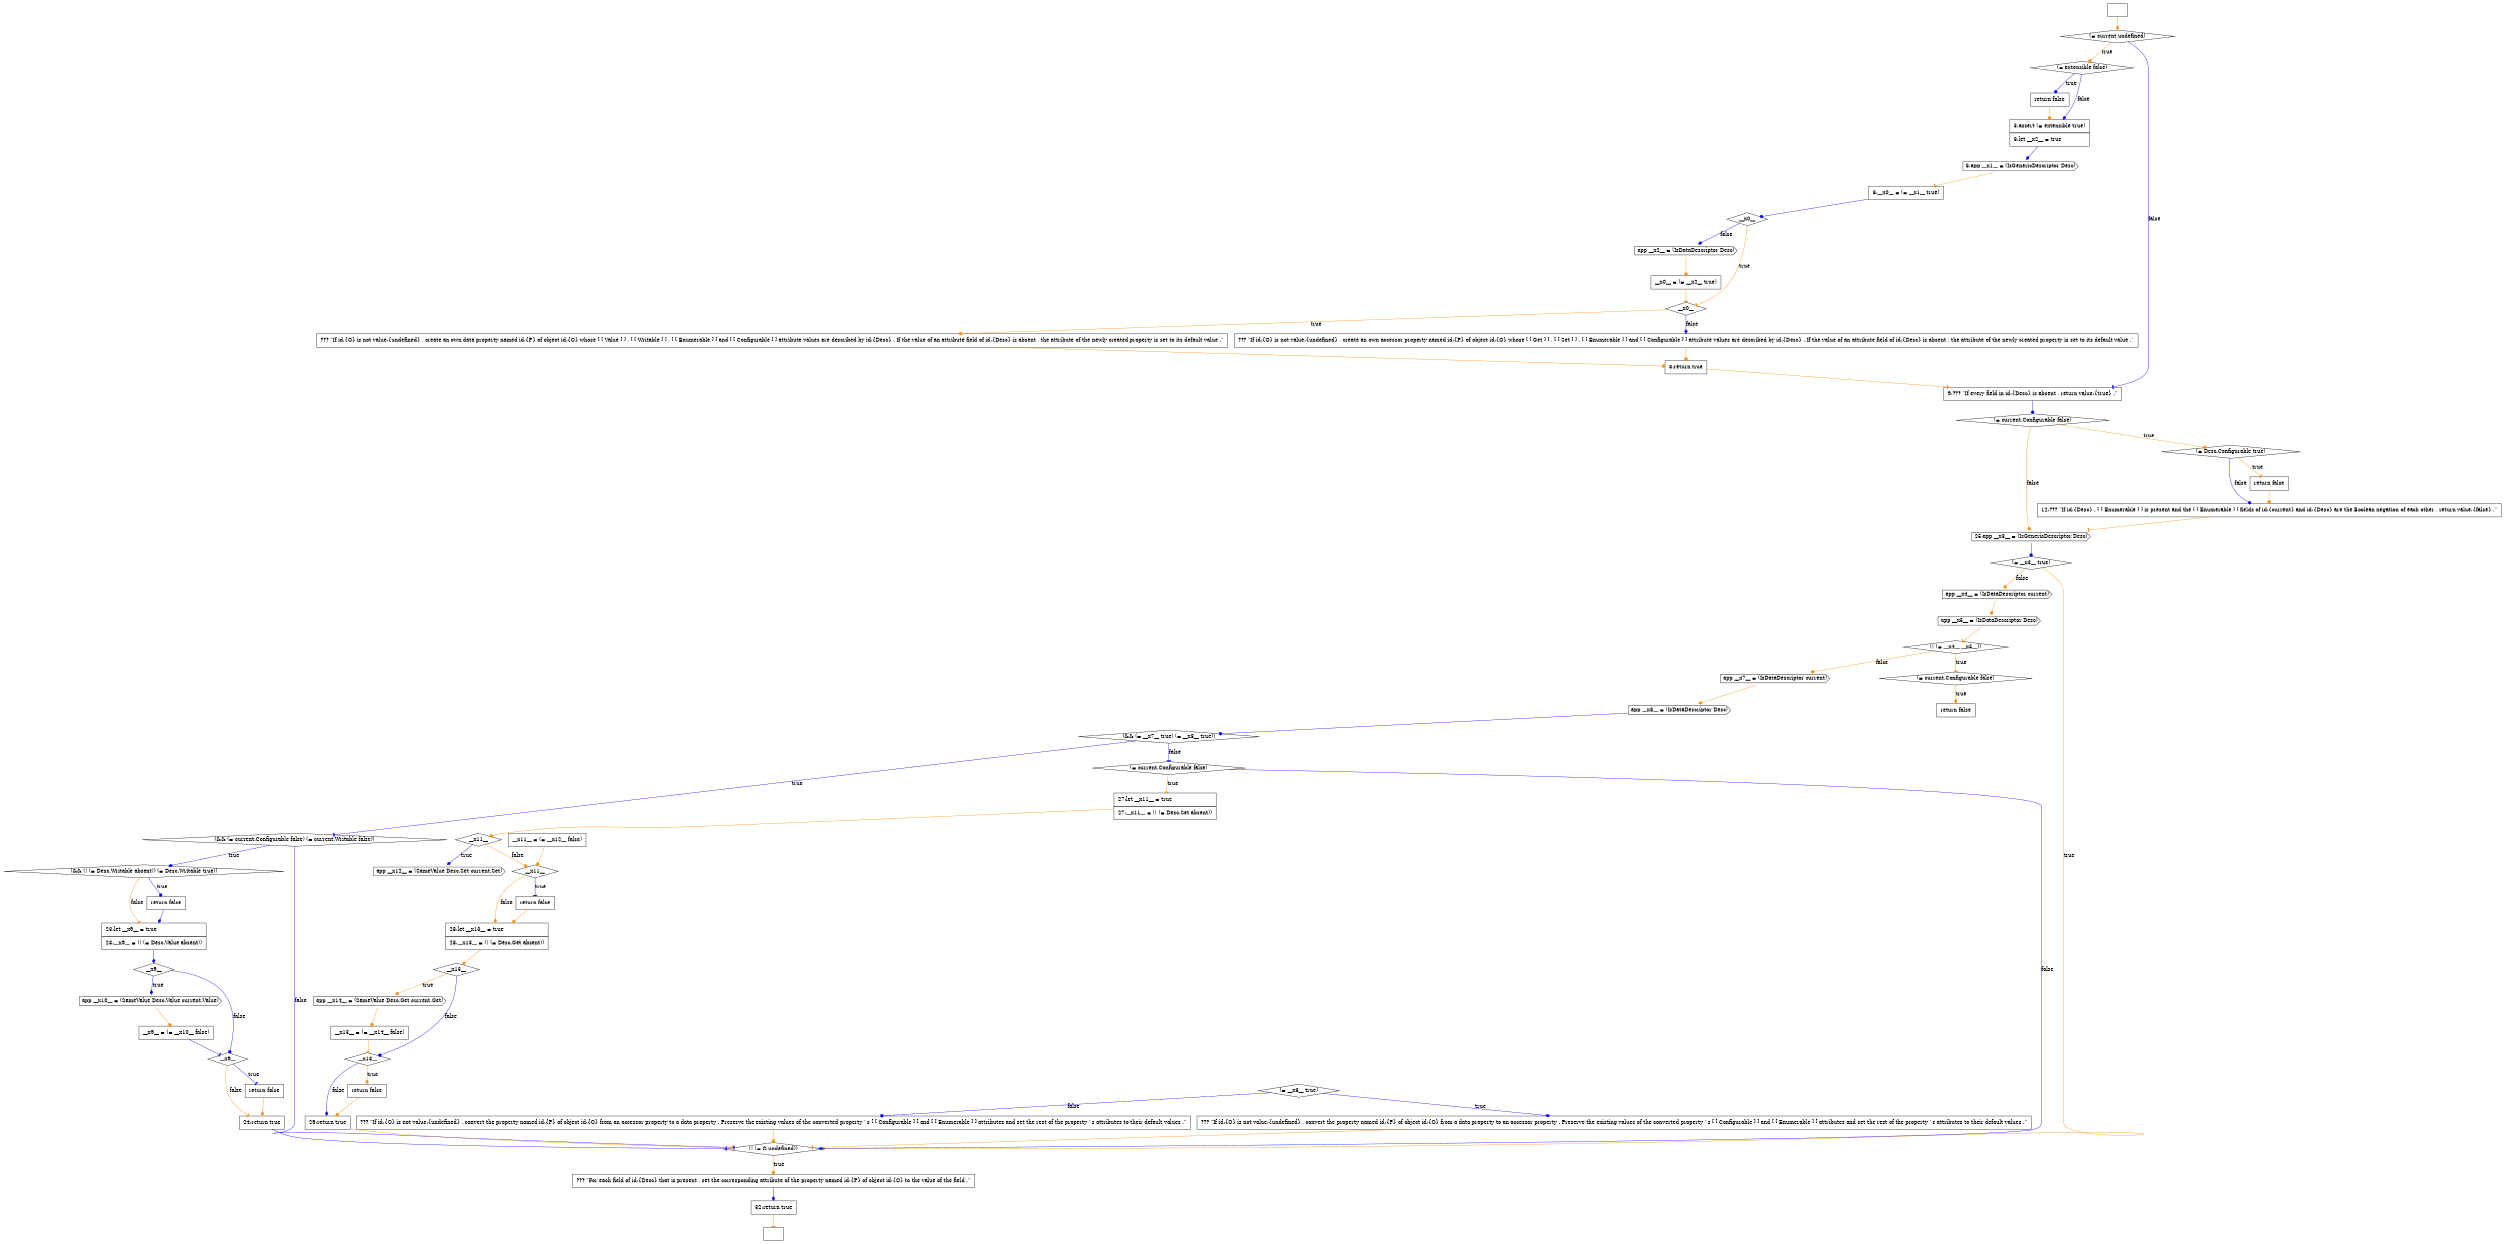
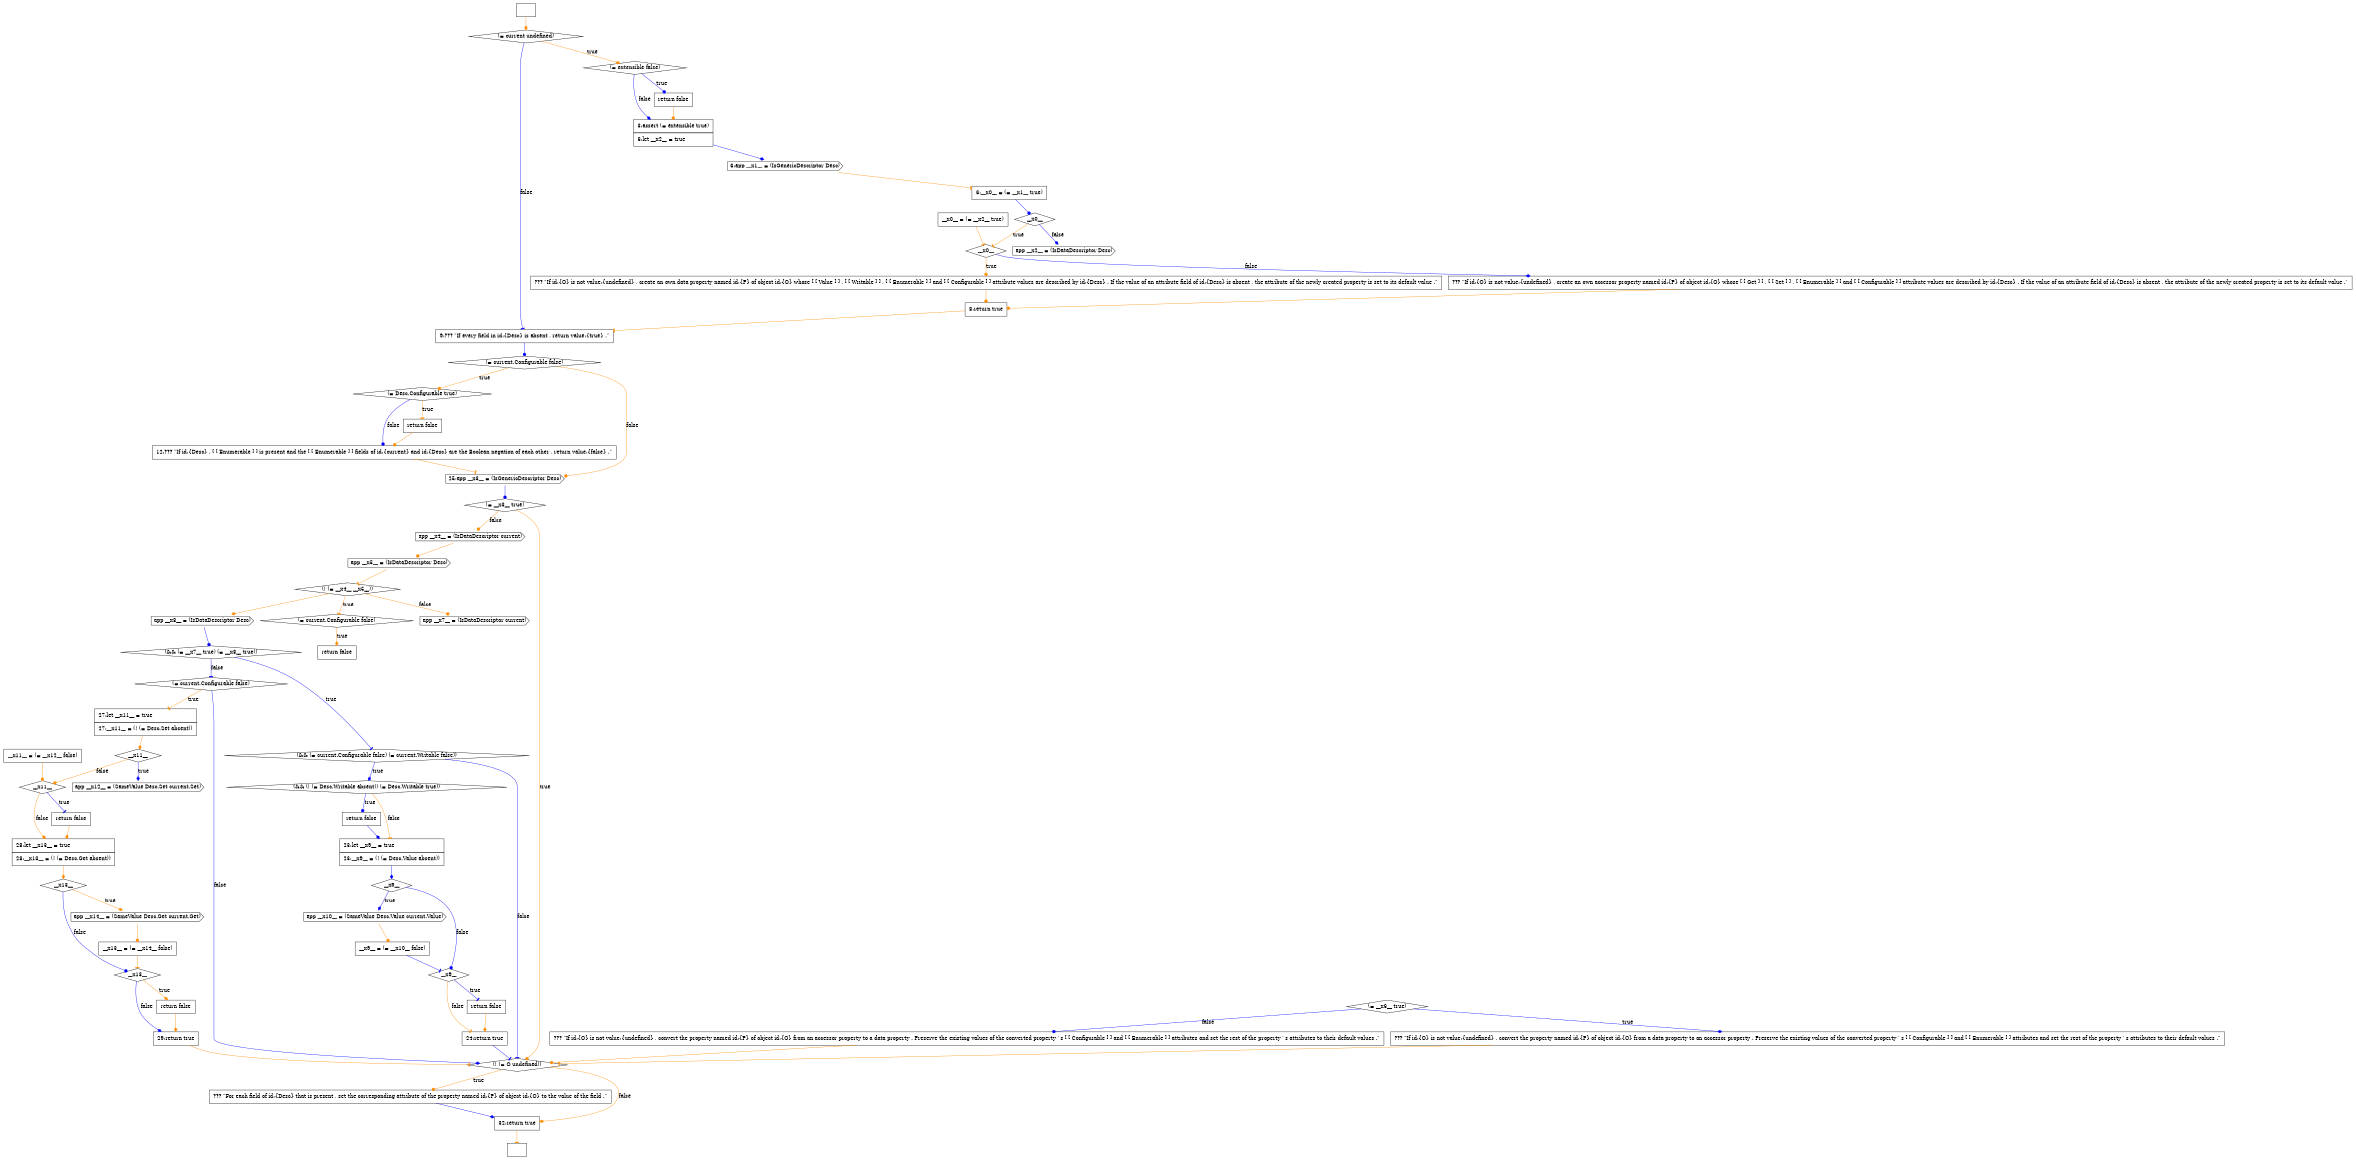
(1686, 265) -> none
(1729, 694) -> (283, 603)
none -> (618, 1097)
